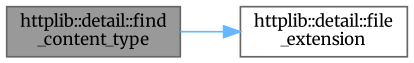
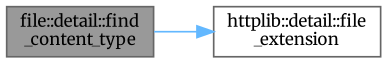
(93, 32) -> (80, 32)
